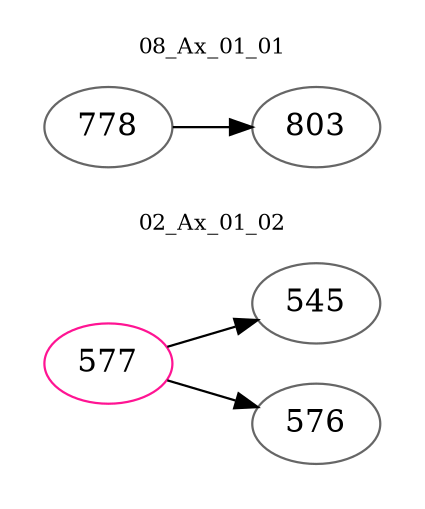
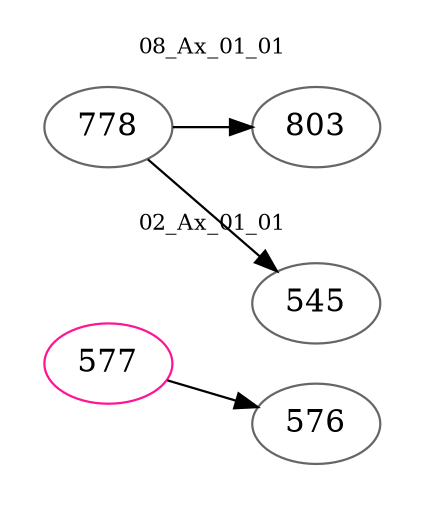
(212, 224) -> (212, 224)
(201, 337) -> (215, 217)
